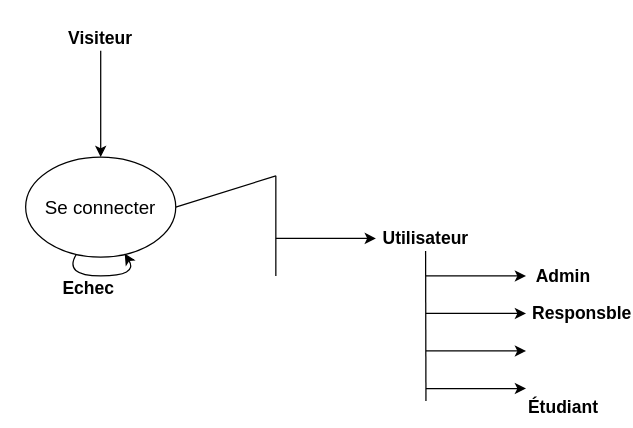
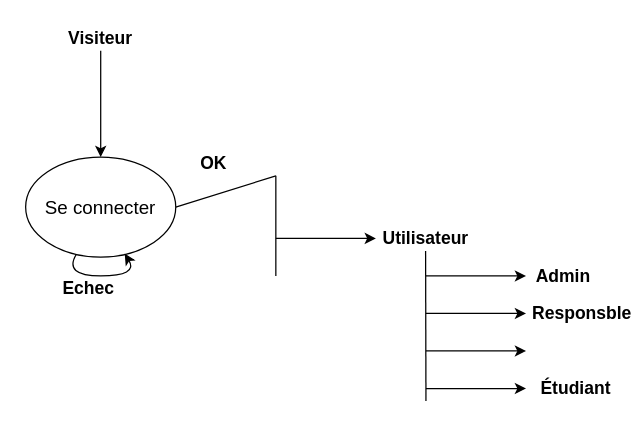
none -> (213, 163)
(563, 407) -> (576, 388)
